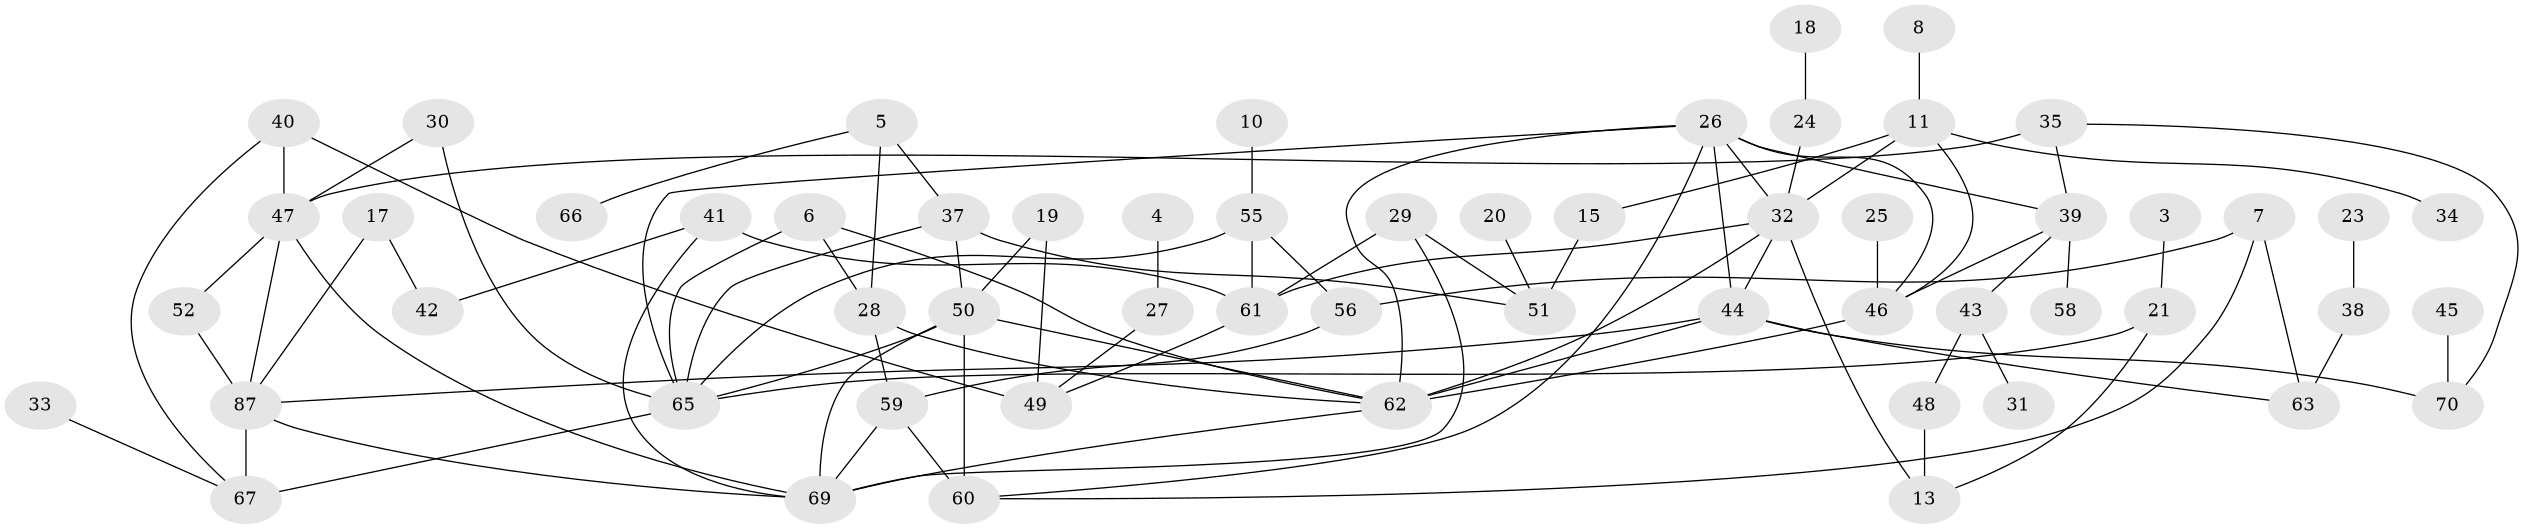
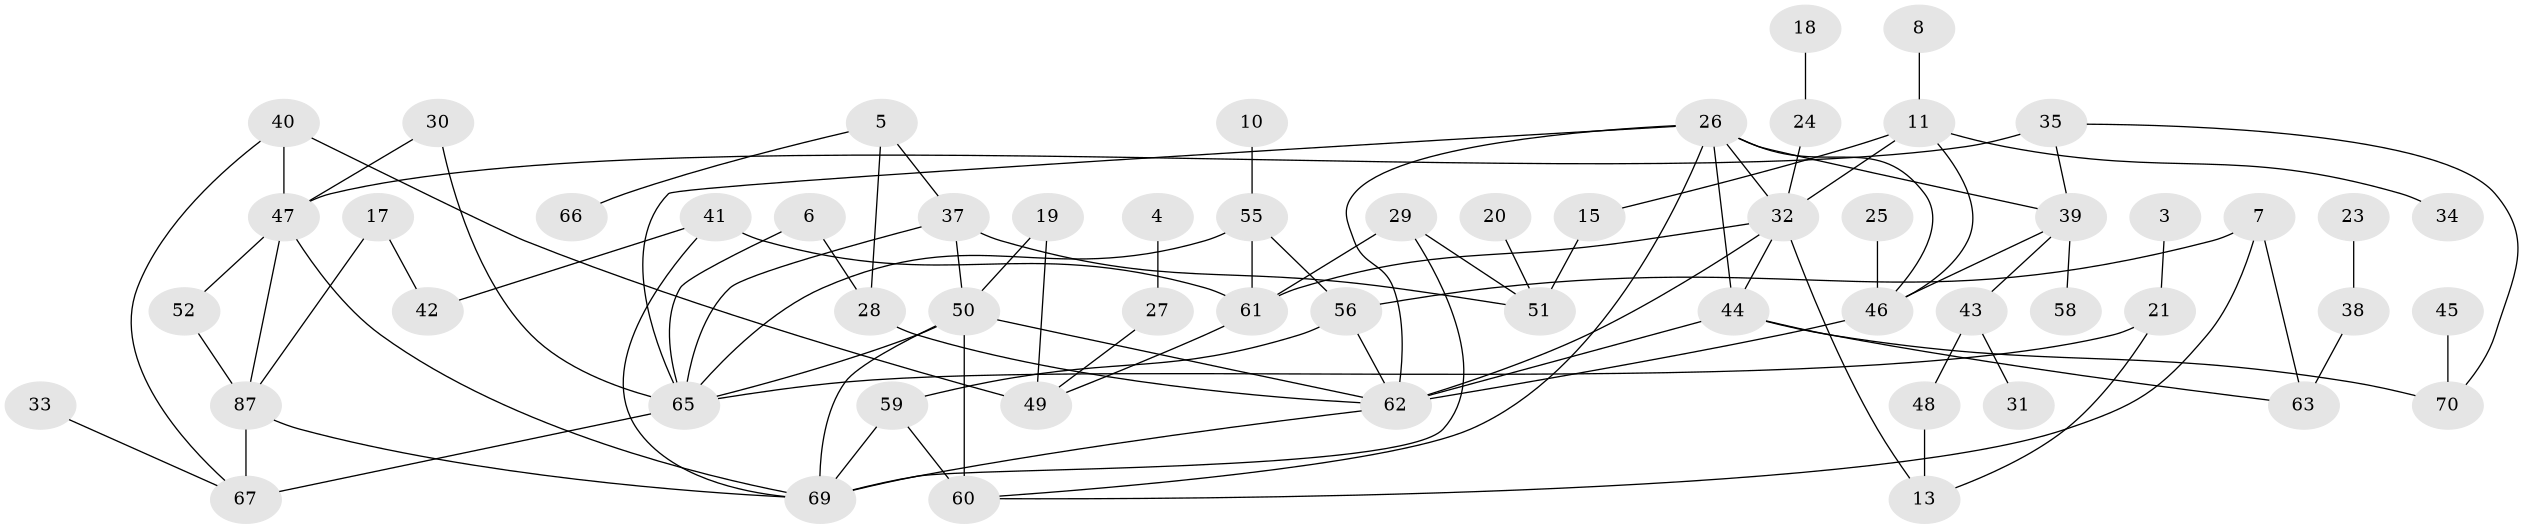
(1096, 329) -> (1371, 359)
(881, 358) -> none
(1240, 361) -> none
